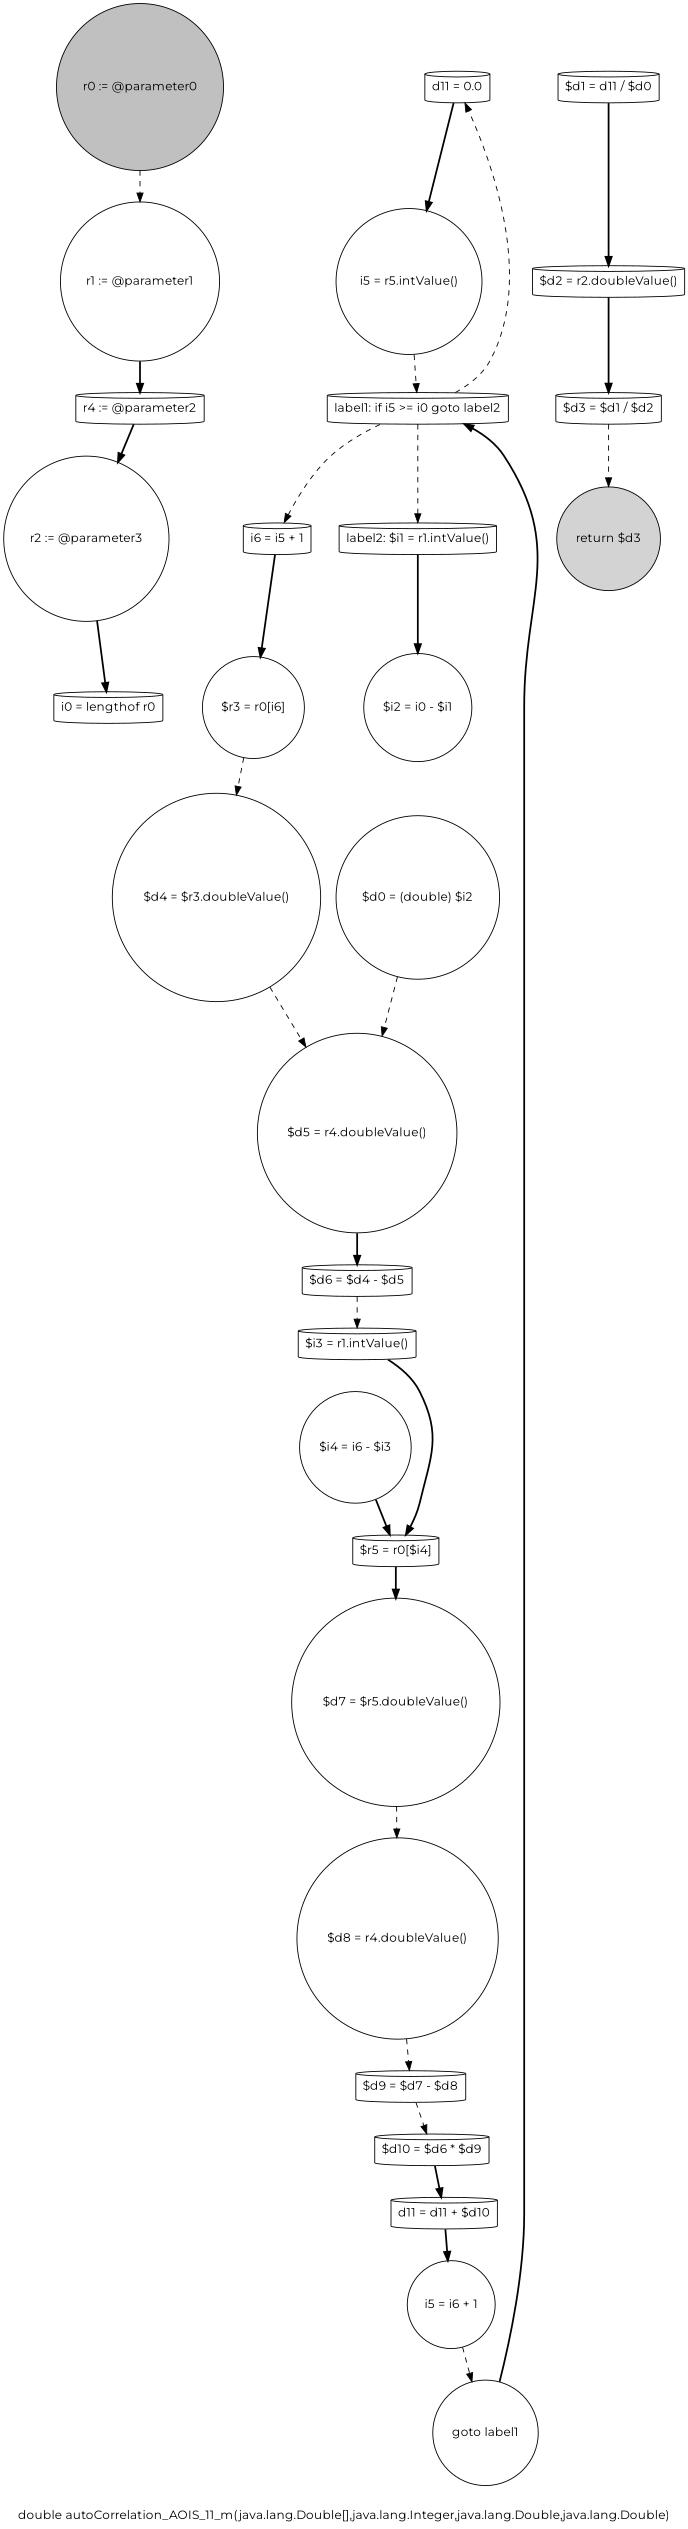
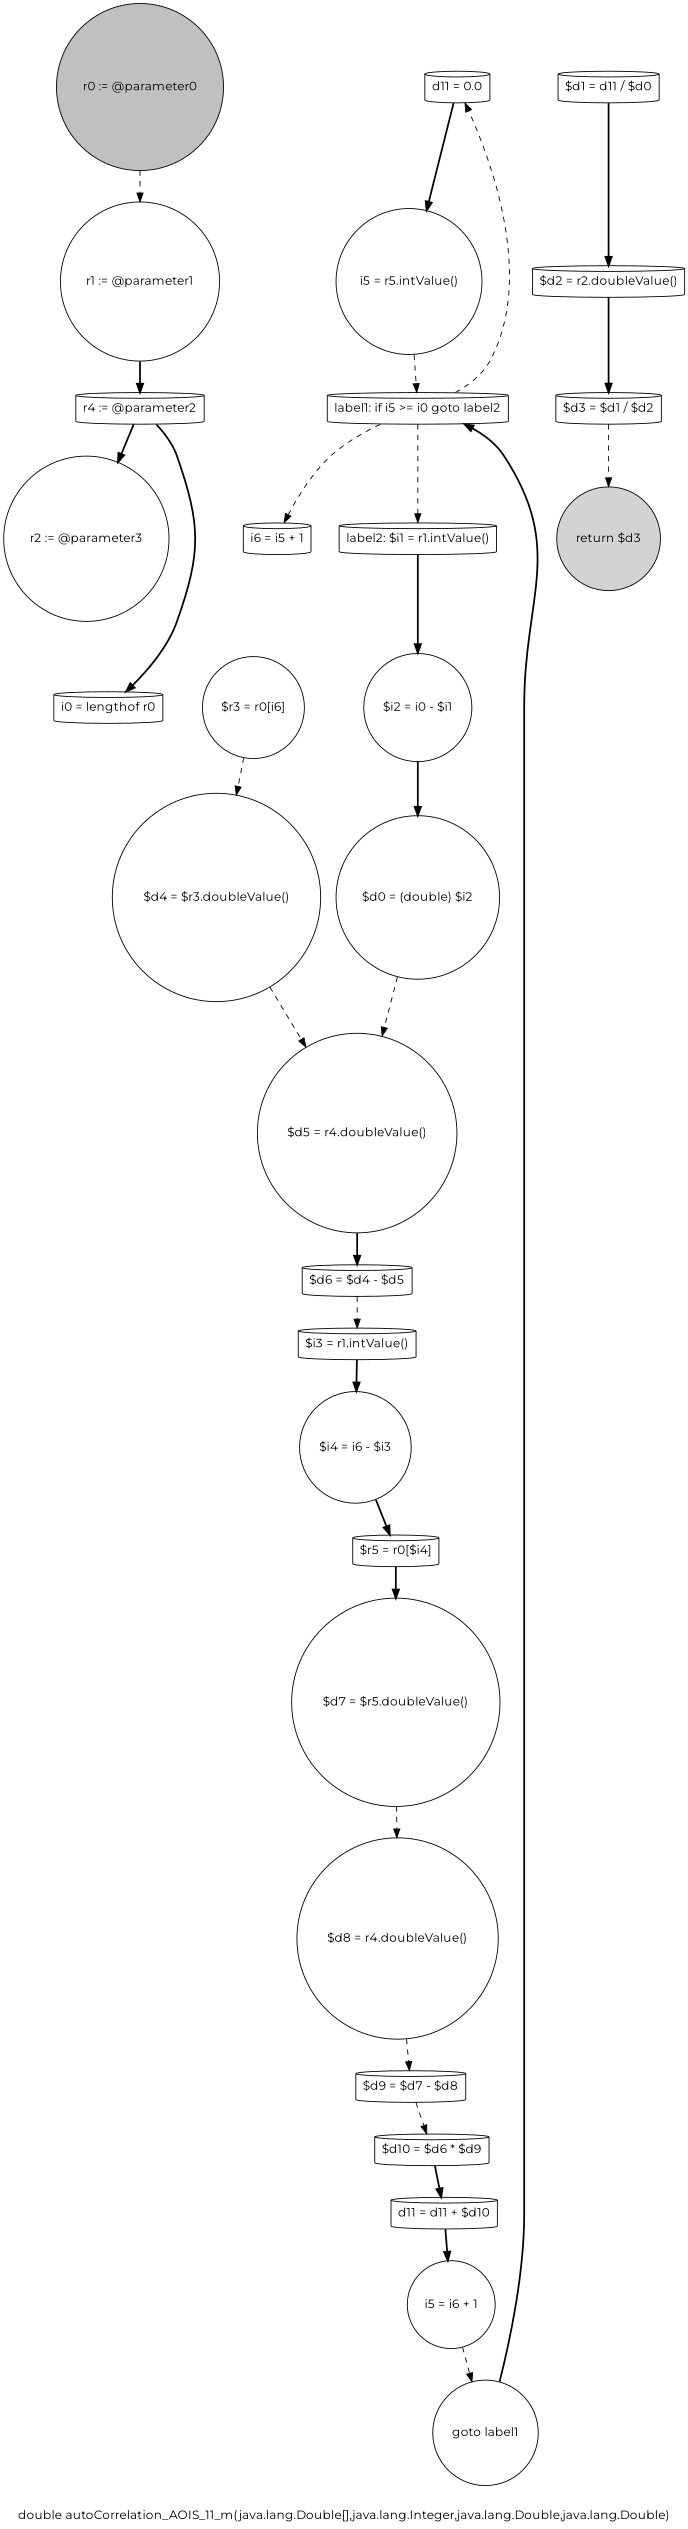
(268, 602) -> none
(101, 652) -> (194, 559)
none -> (418, 784)
(432, 1437) -> (357, 1371)
